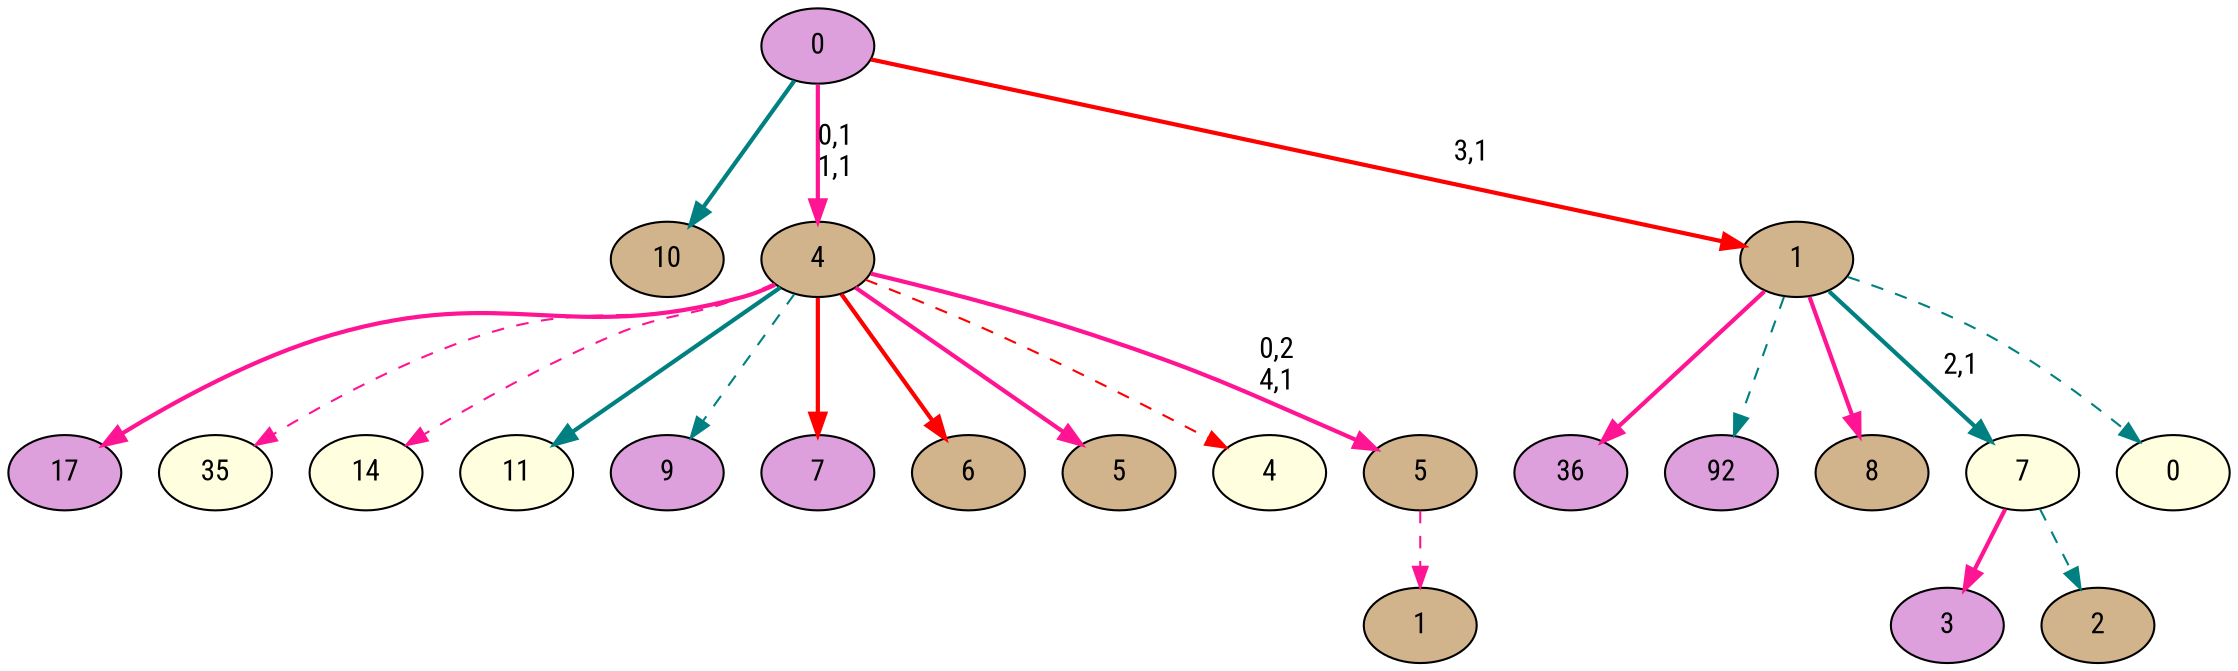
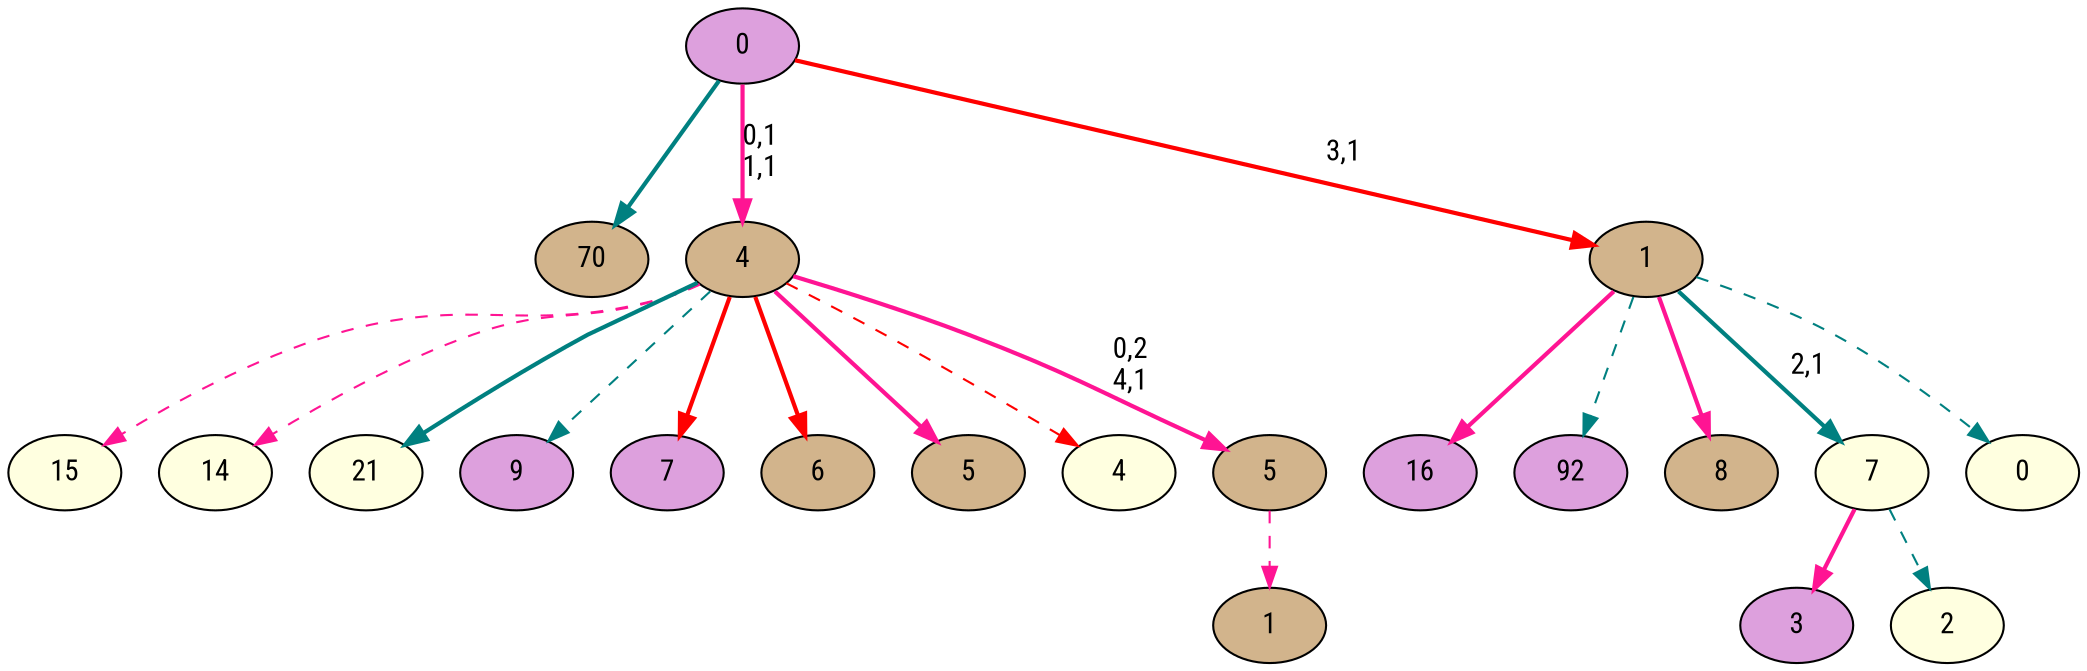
(667, 259) -> (592, 259)
(65, 473) -> none
(215, 473) -> (65, 473)
(517, 473) -> (366, 473)
(1571, 473) -> (1420, 473)
(2098, 625) -> (1947, 625)
